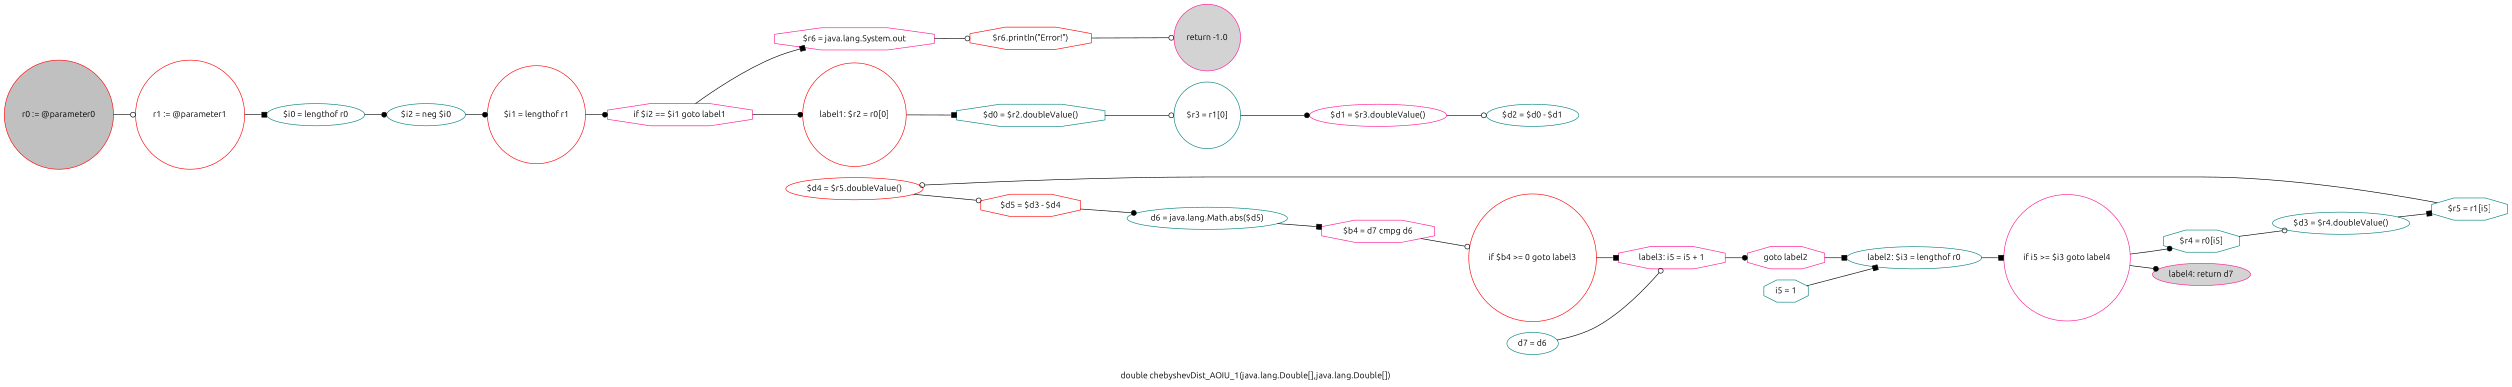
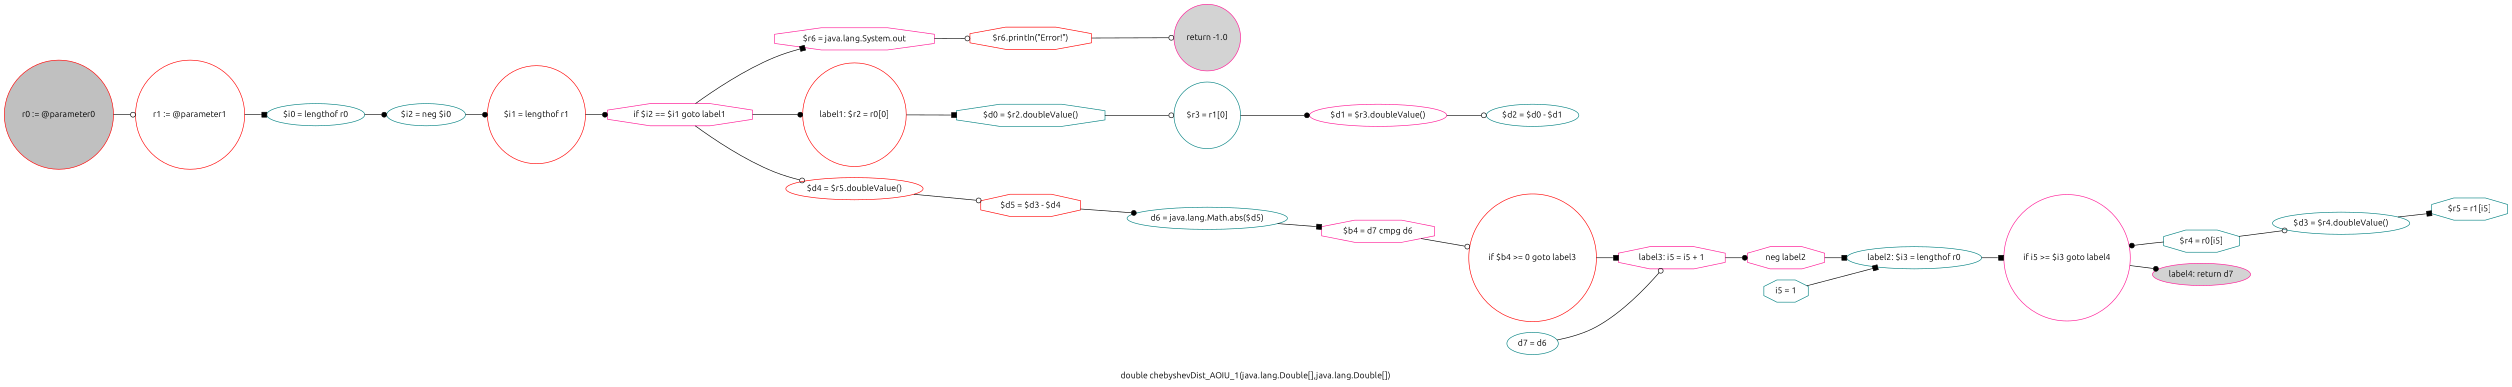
(1682, 177) -> (745, 158)
(2149, 252) -> (2149, 244)
(1786, 258) -> (1786, 258)
